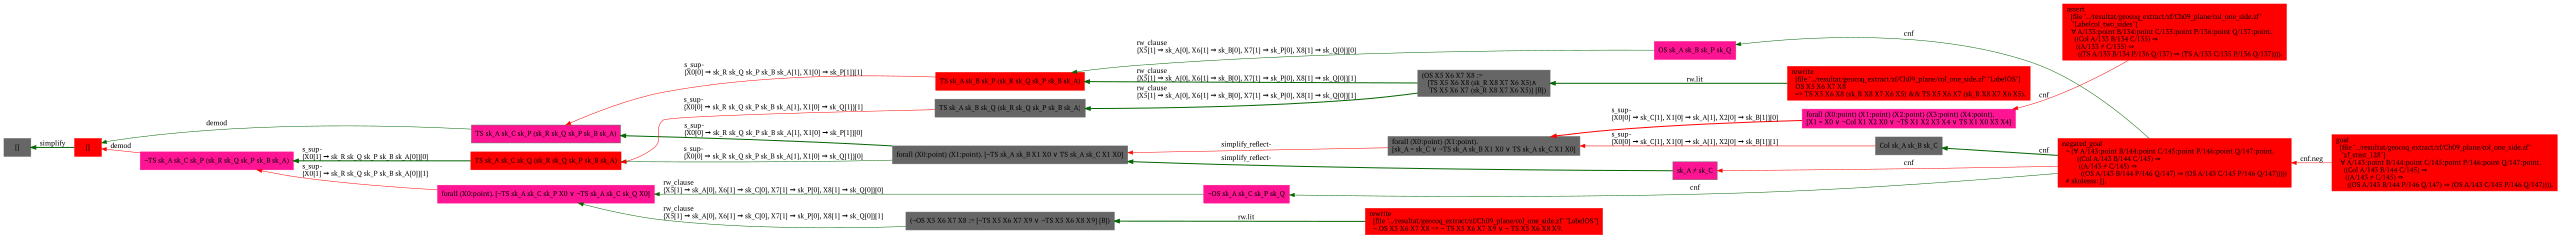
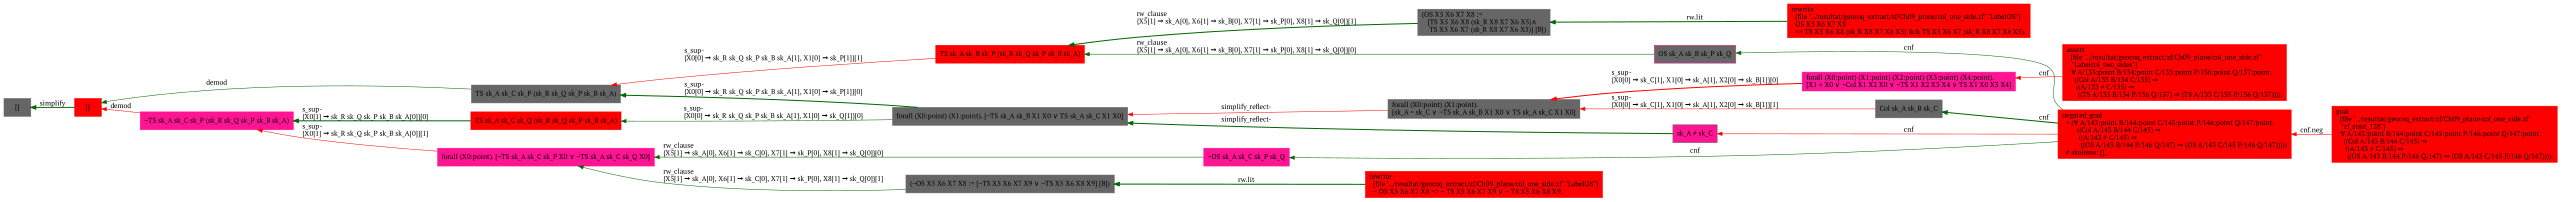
(1695, 50) -> (1695, 54)
(1010, 108) -> none
(546, 134) -> (546, 94)
